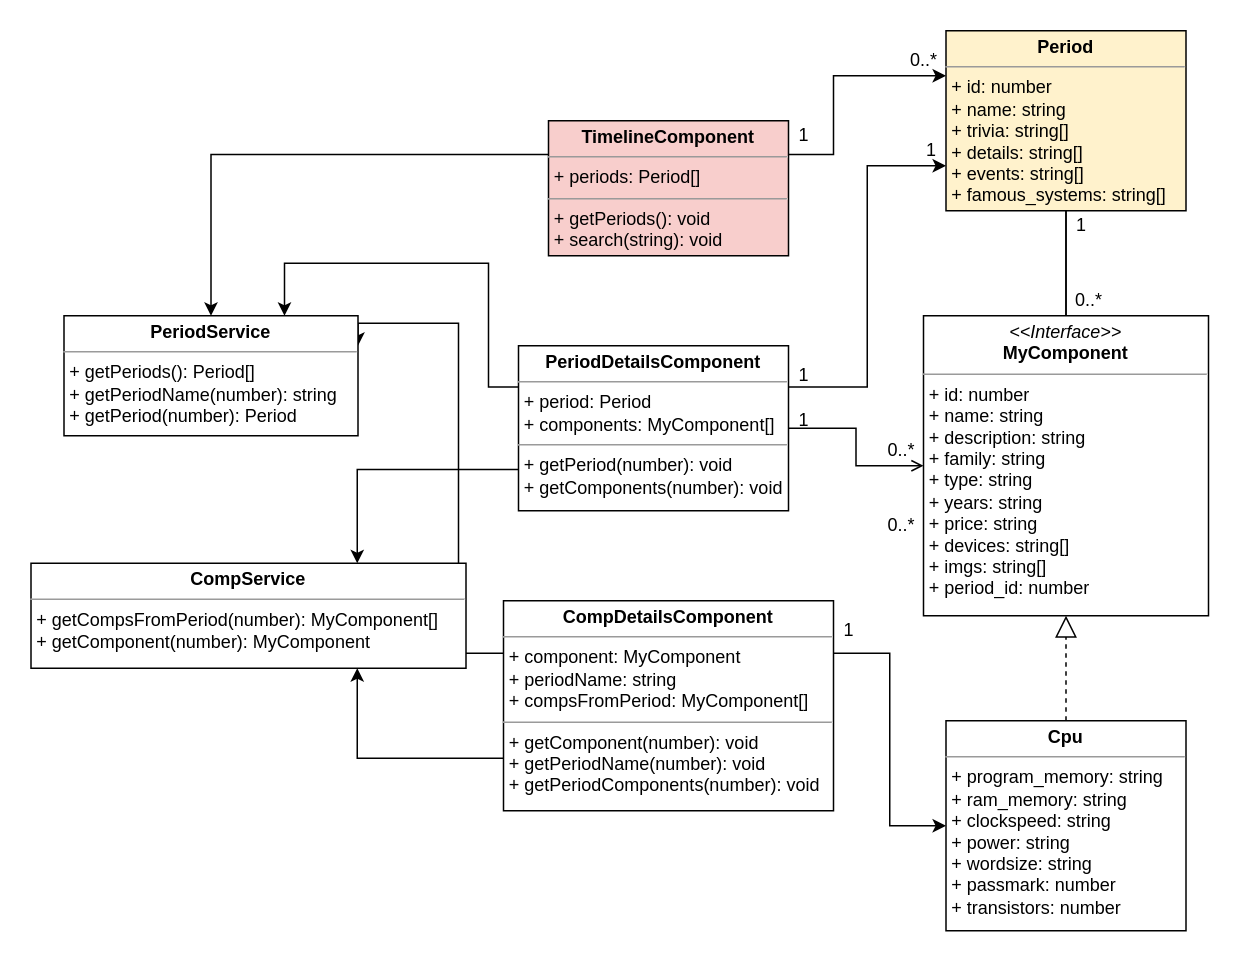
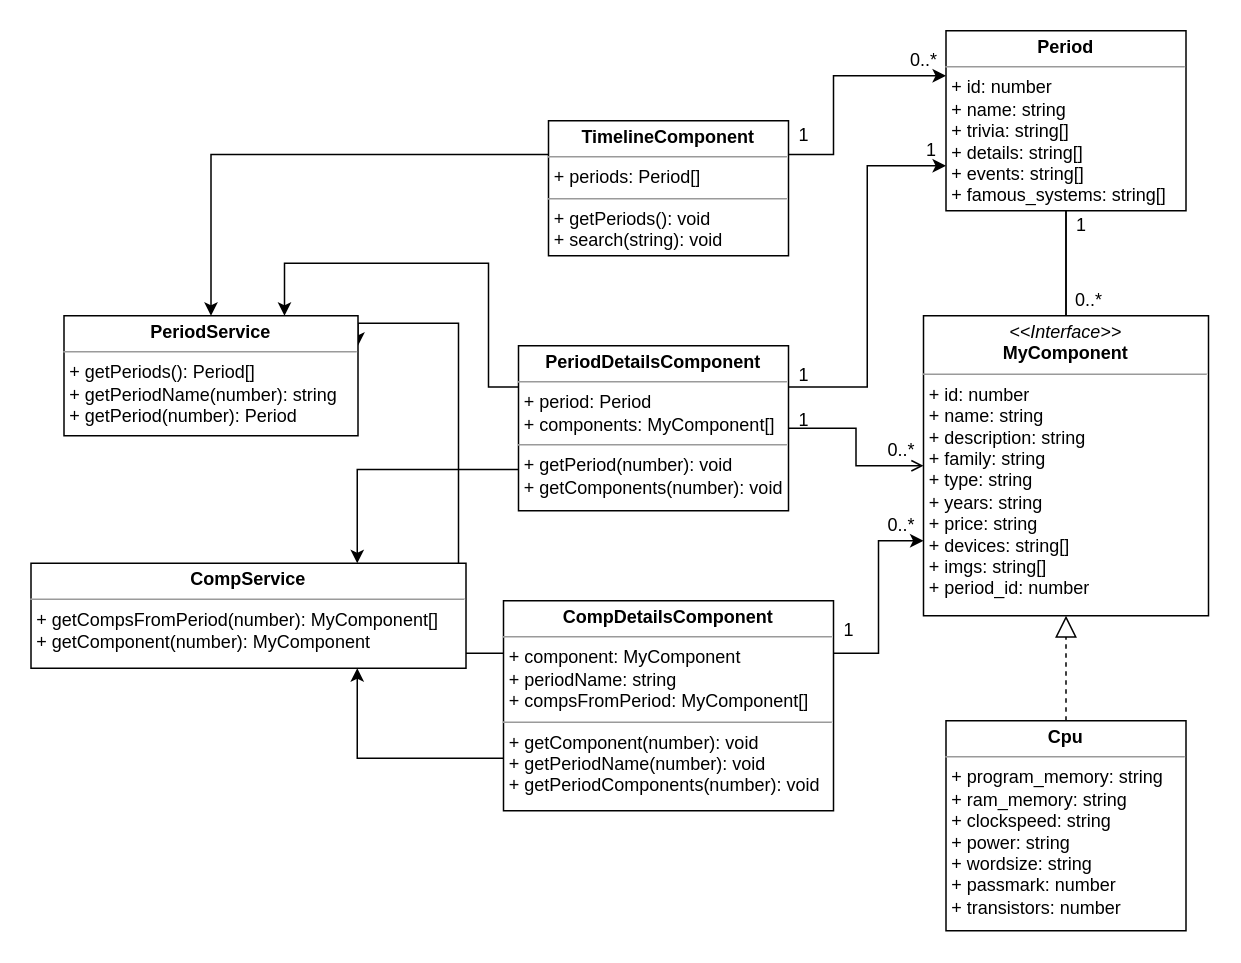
(1066, 121) -> (1066, 121)
(668, 188) -> (668, 188)
(890, 756) -> (878, 581)
